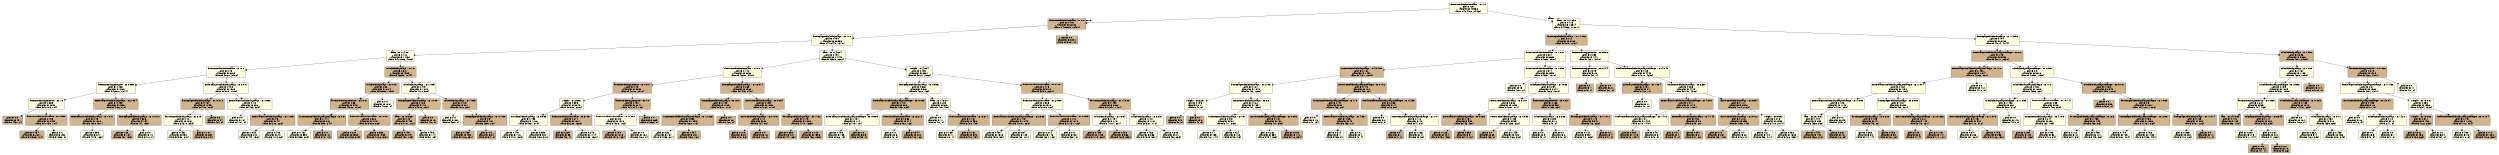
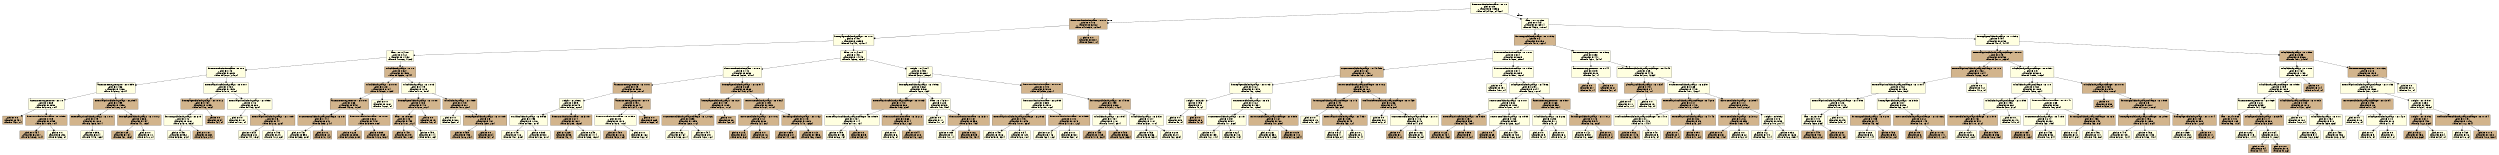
none -> (1647, 104)
(1175, 120) -> (1175, 120)
(689, 135) -> (703, 135)
